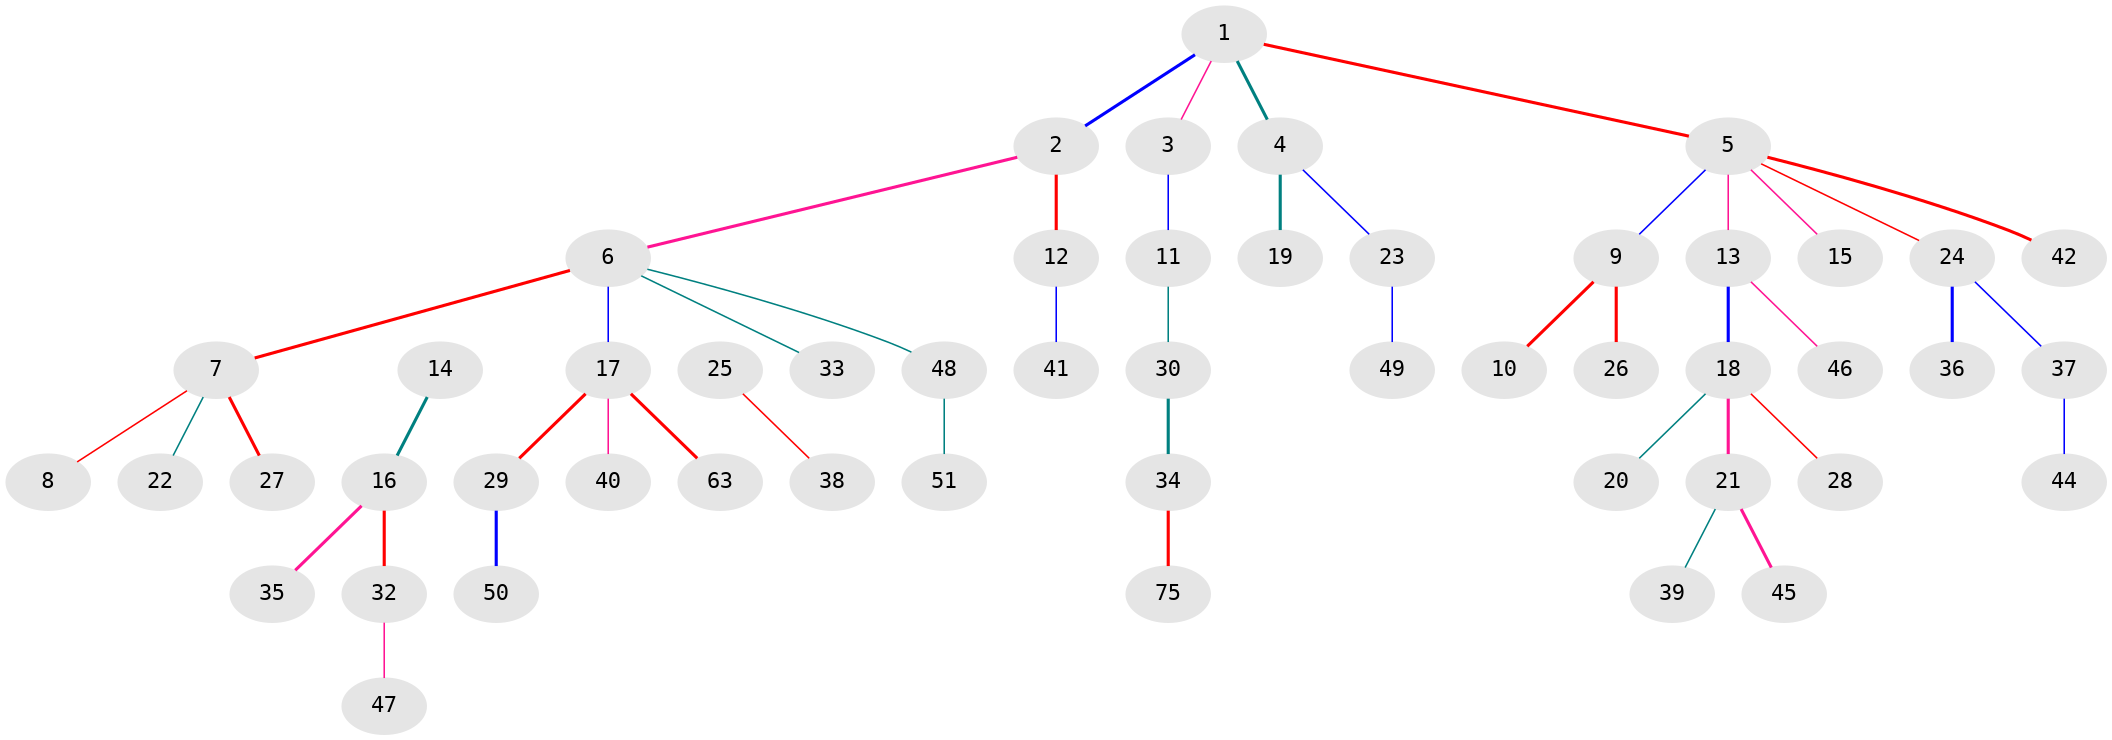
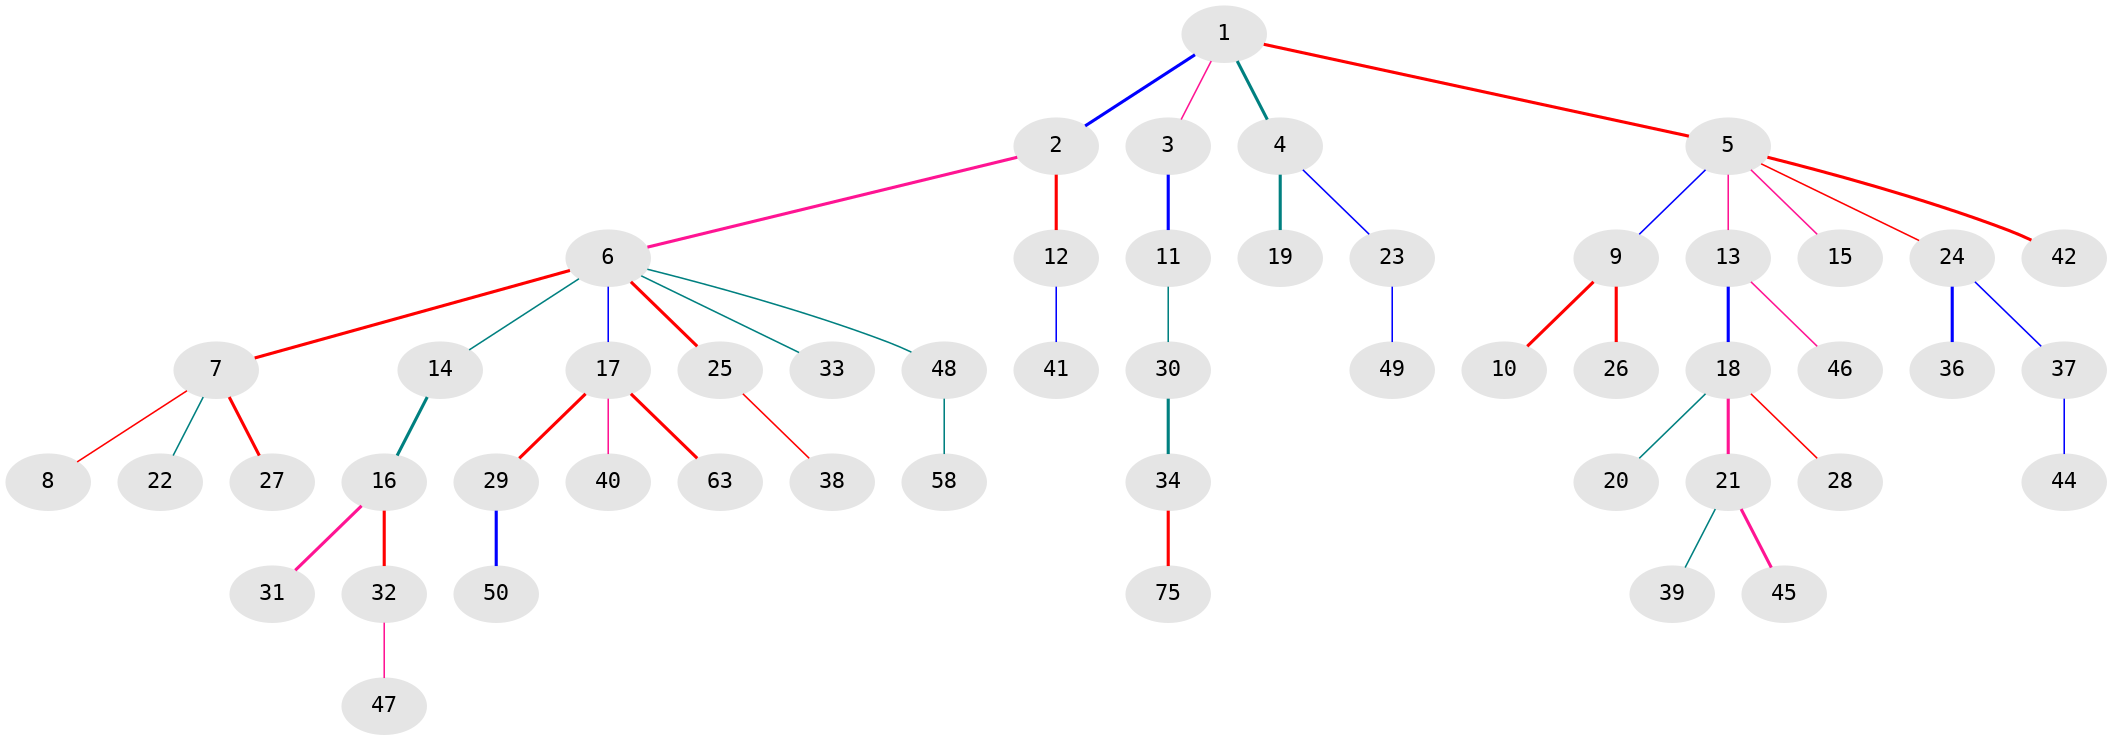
(1168, 202) -> (1168, 202)
none -> (524, 314)
none -> (664, 314)
(944, 482) -> (944, 482)
(272, 594) -> (272, 594)
